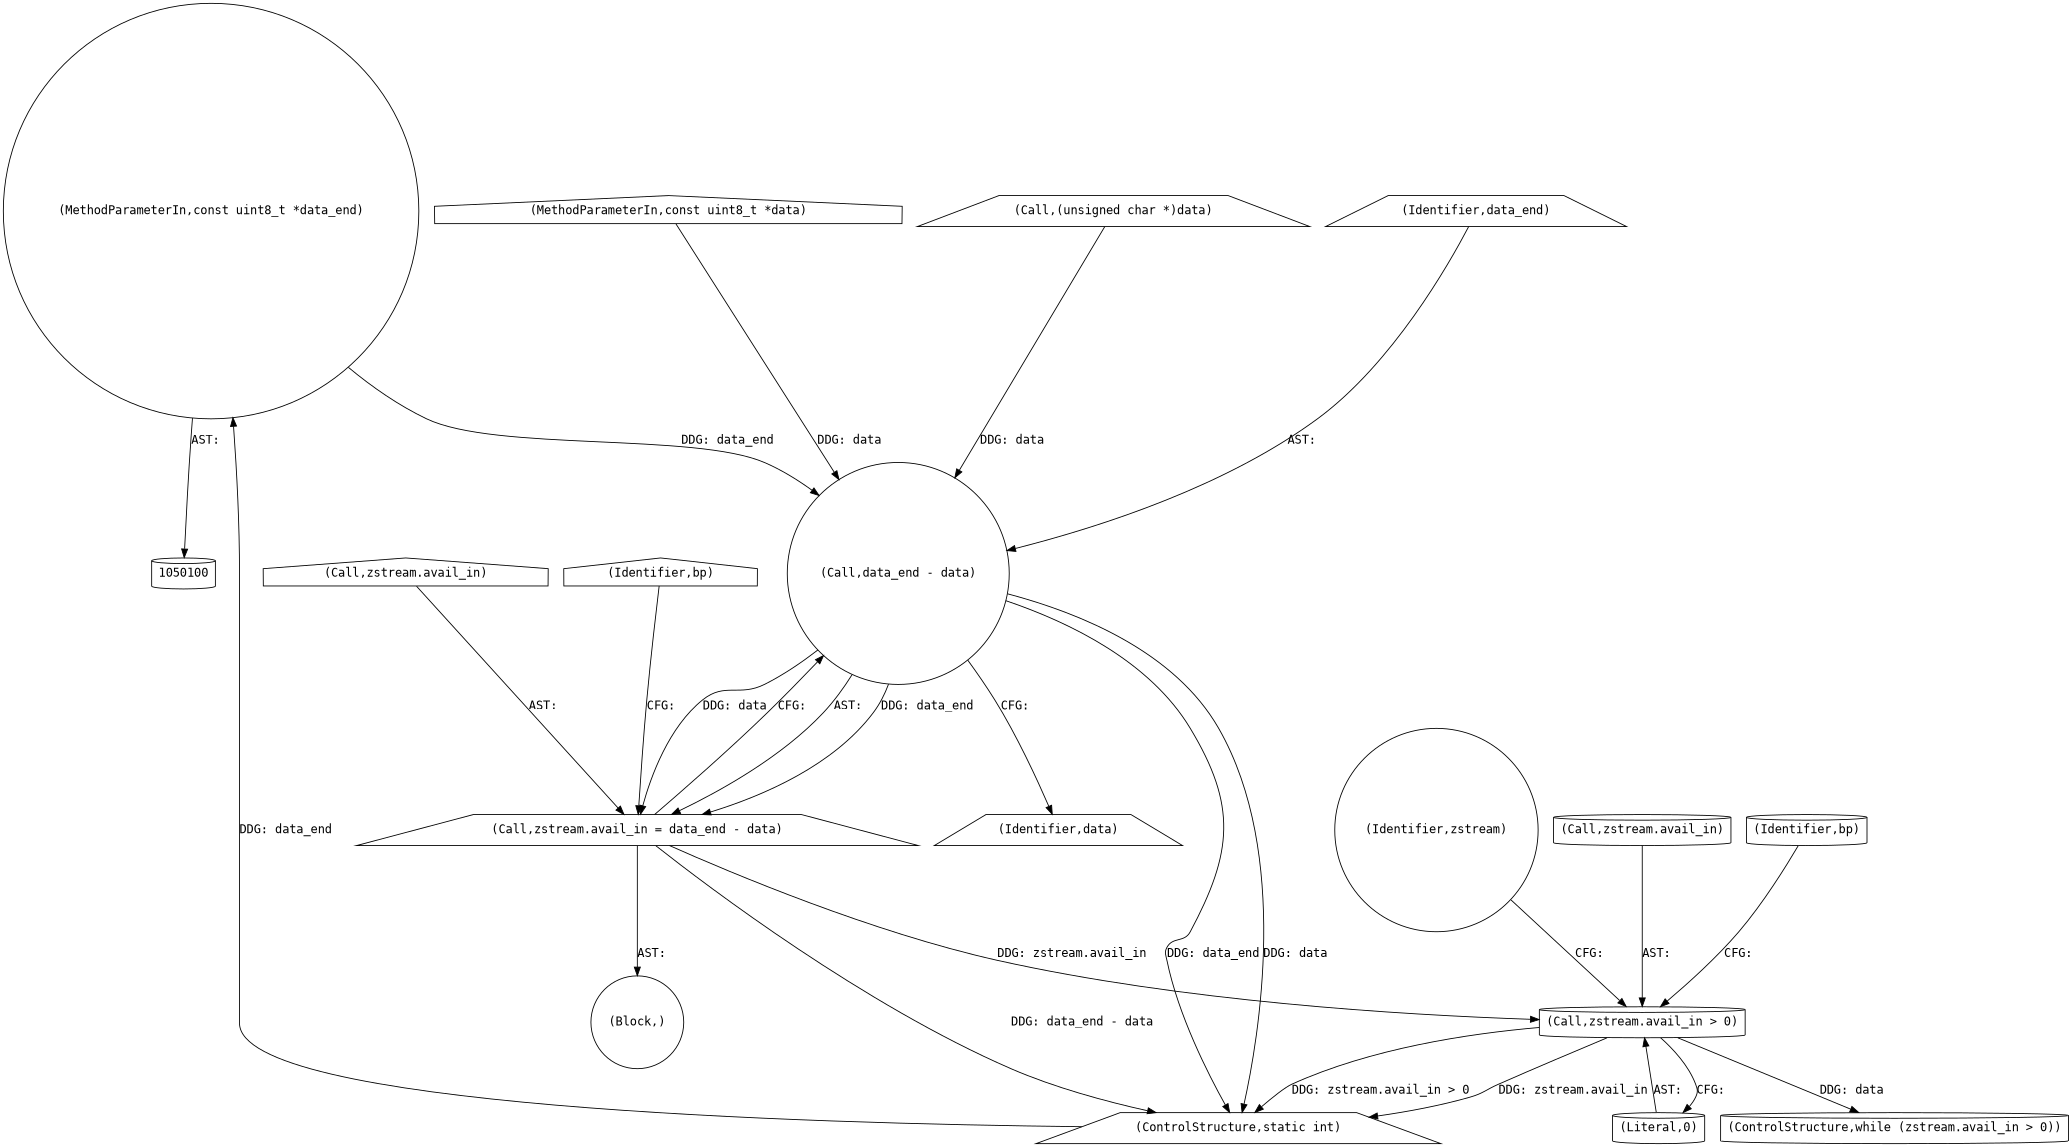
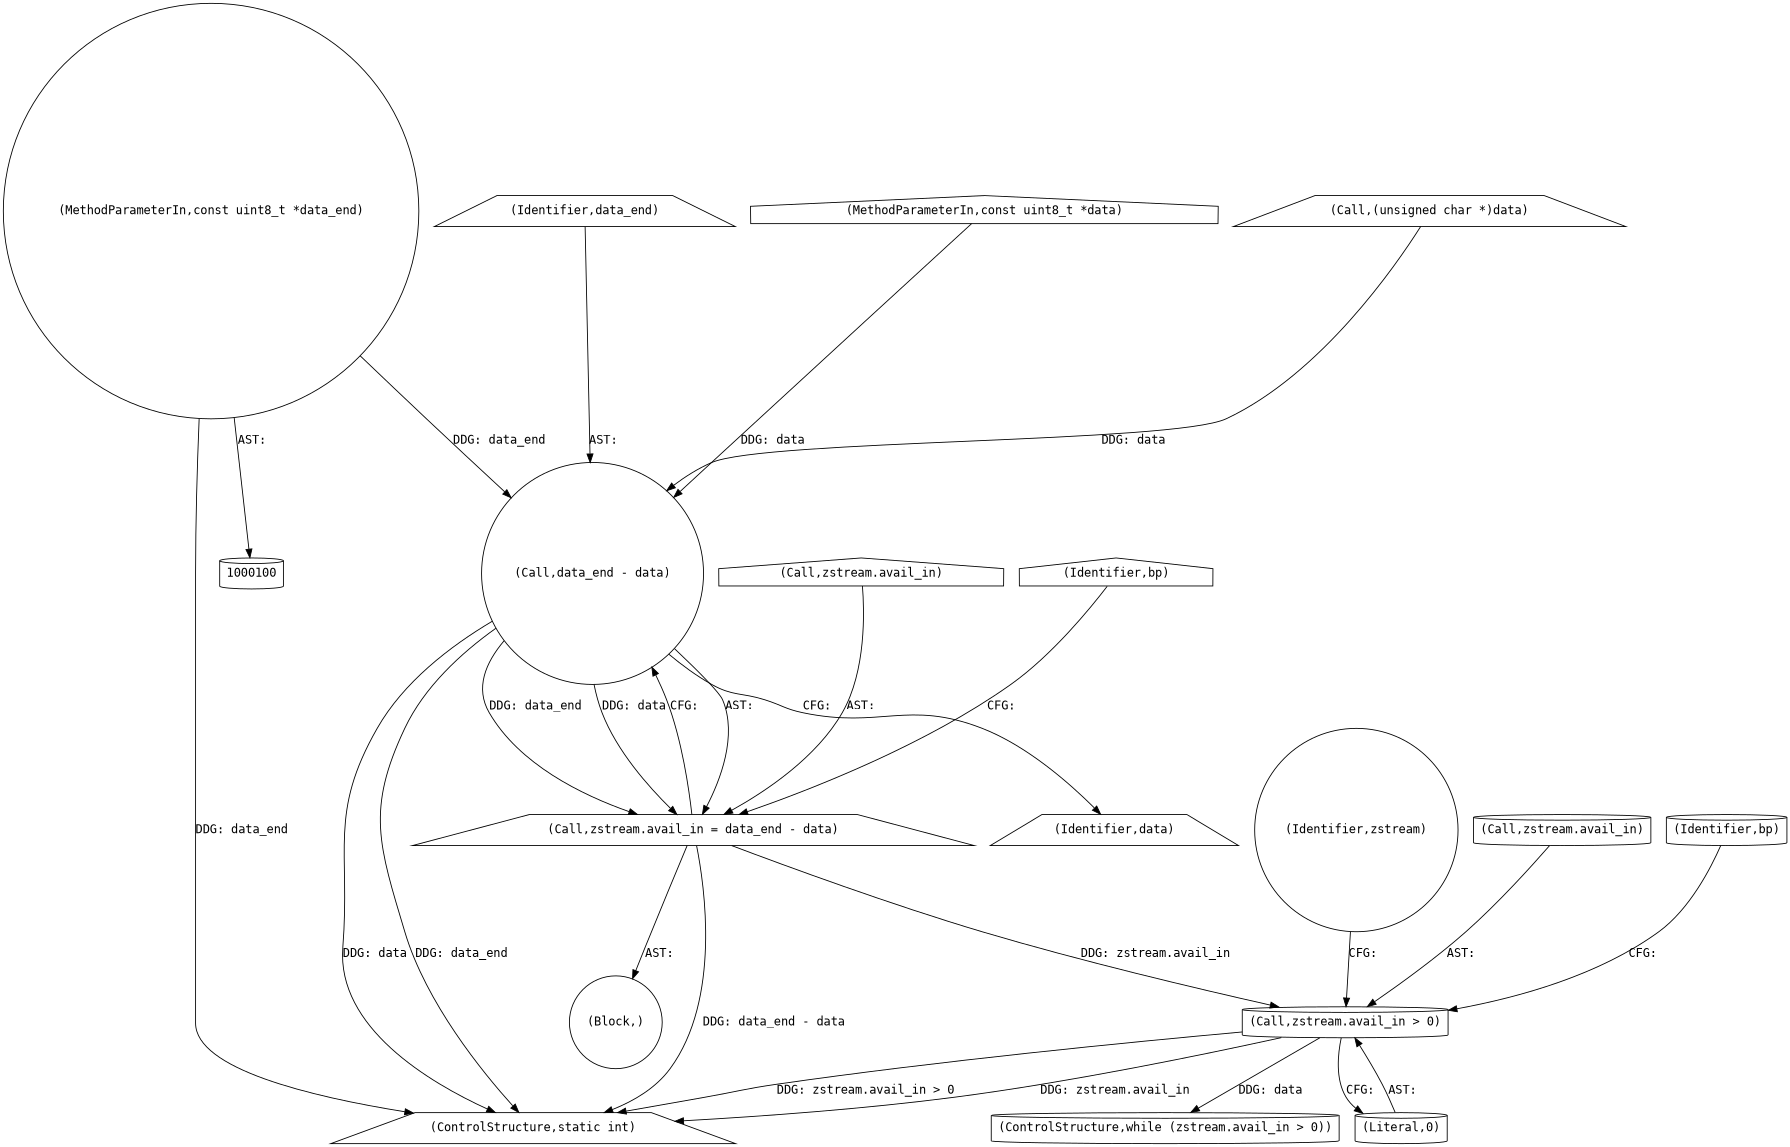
(184, 573) -> (252, 573)
(355, 1078) -> (196, 840)
